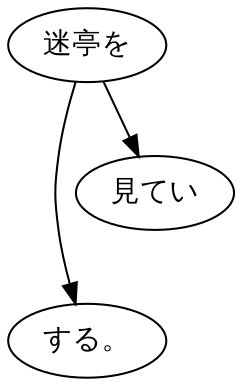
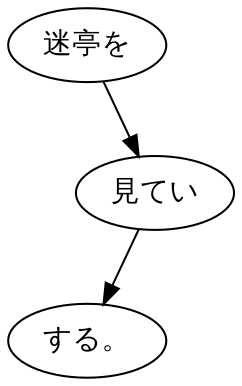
(56, 183) -> (126, 257)
